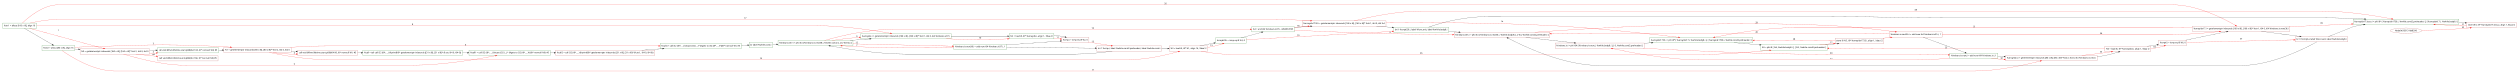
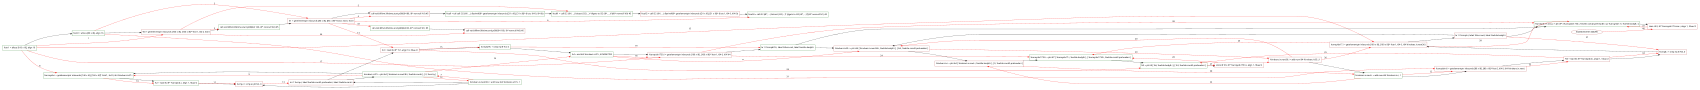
none -> (400, 28)
(2240, 41) -> (1582, 42)
(761, 45) -> none
